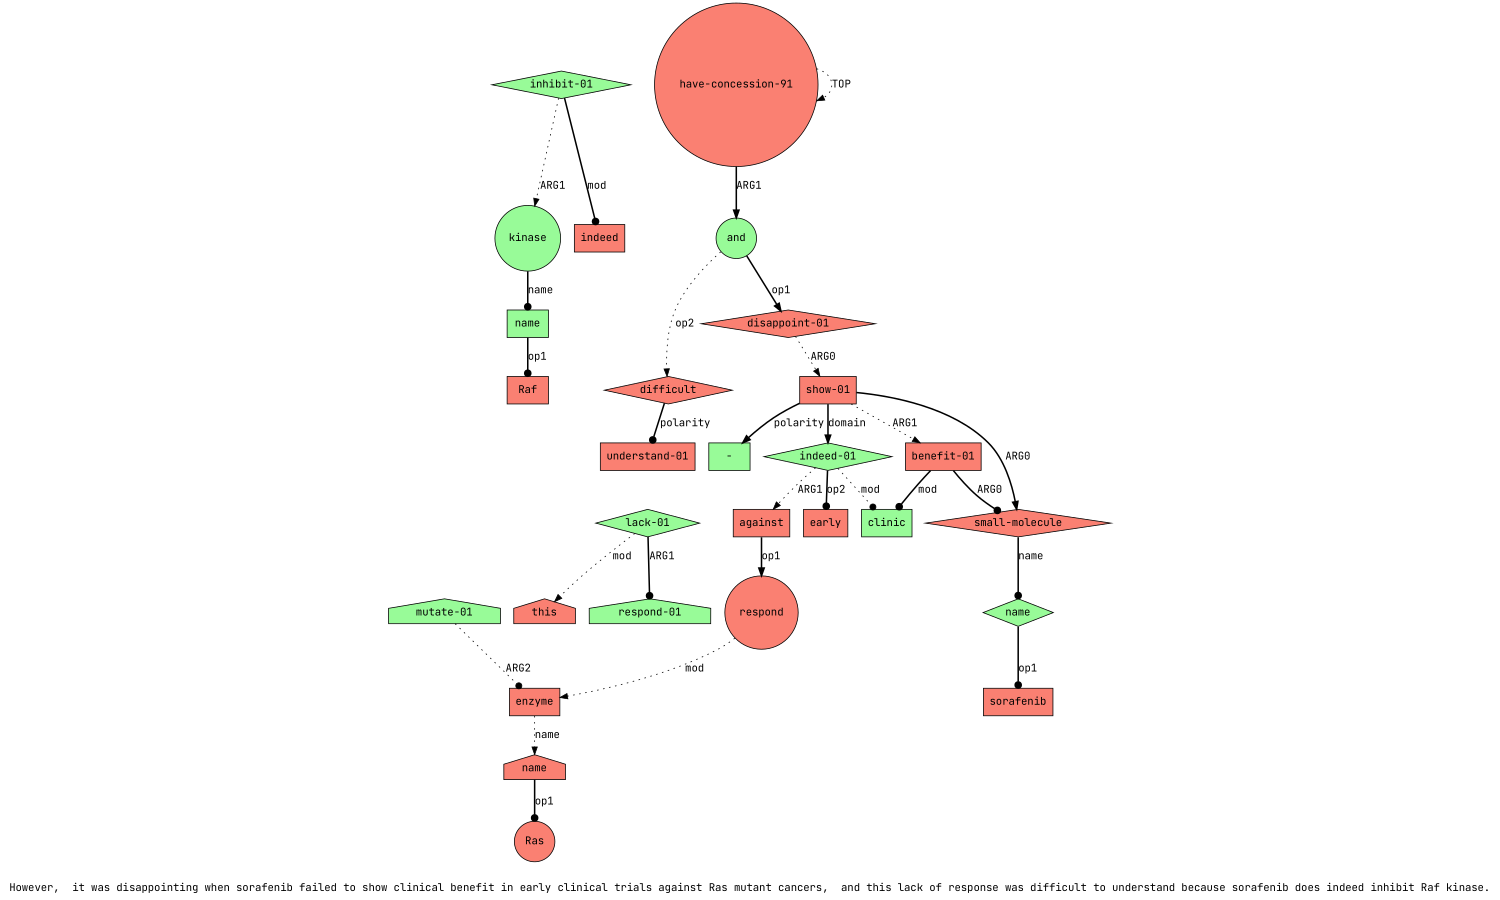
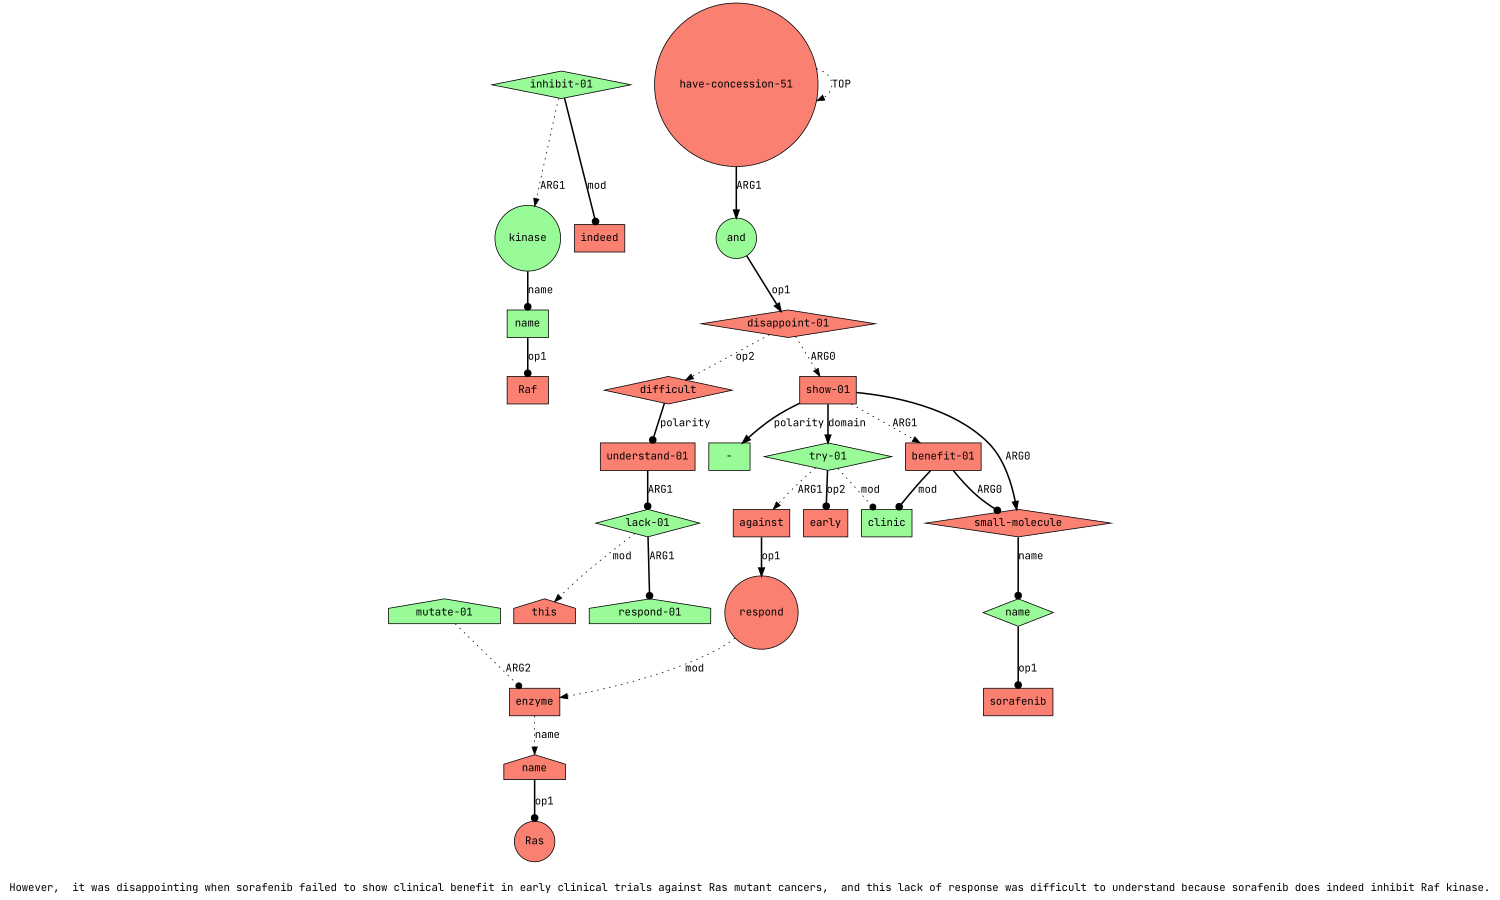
(736, 85) -> (736, 85)
(678, 303) -> (731, 355)
(828, 457) -> (828, 457)
none -> (648, 487)
